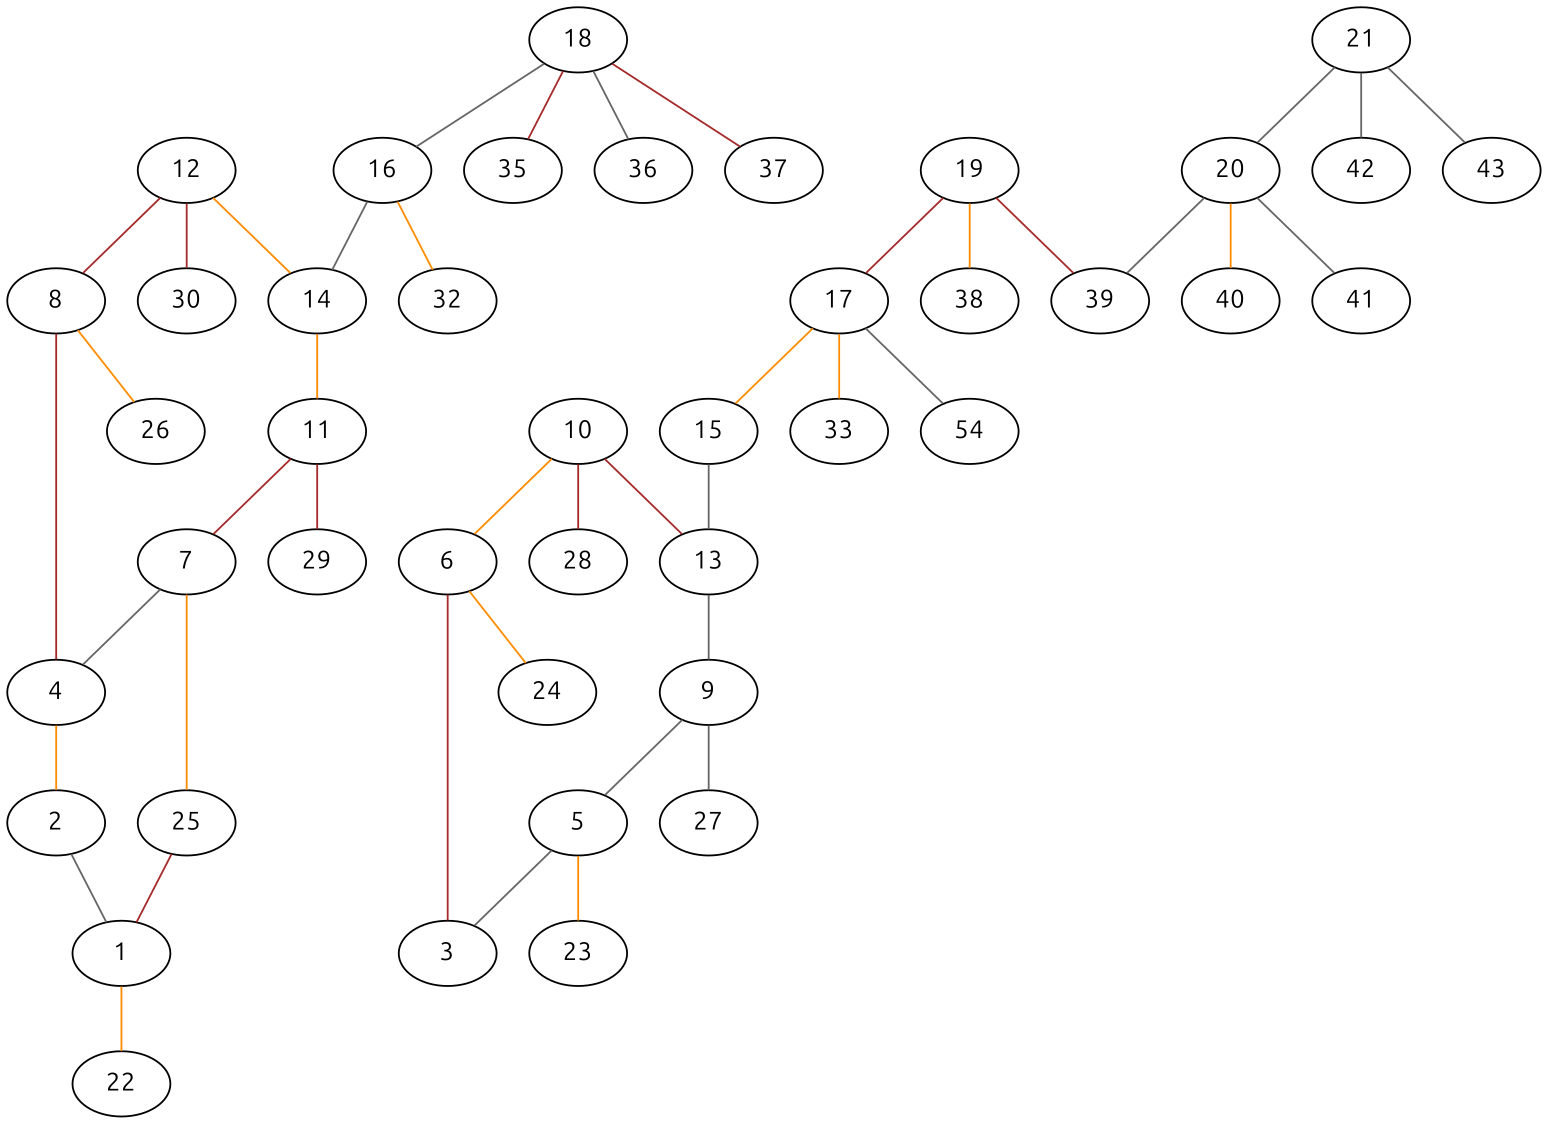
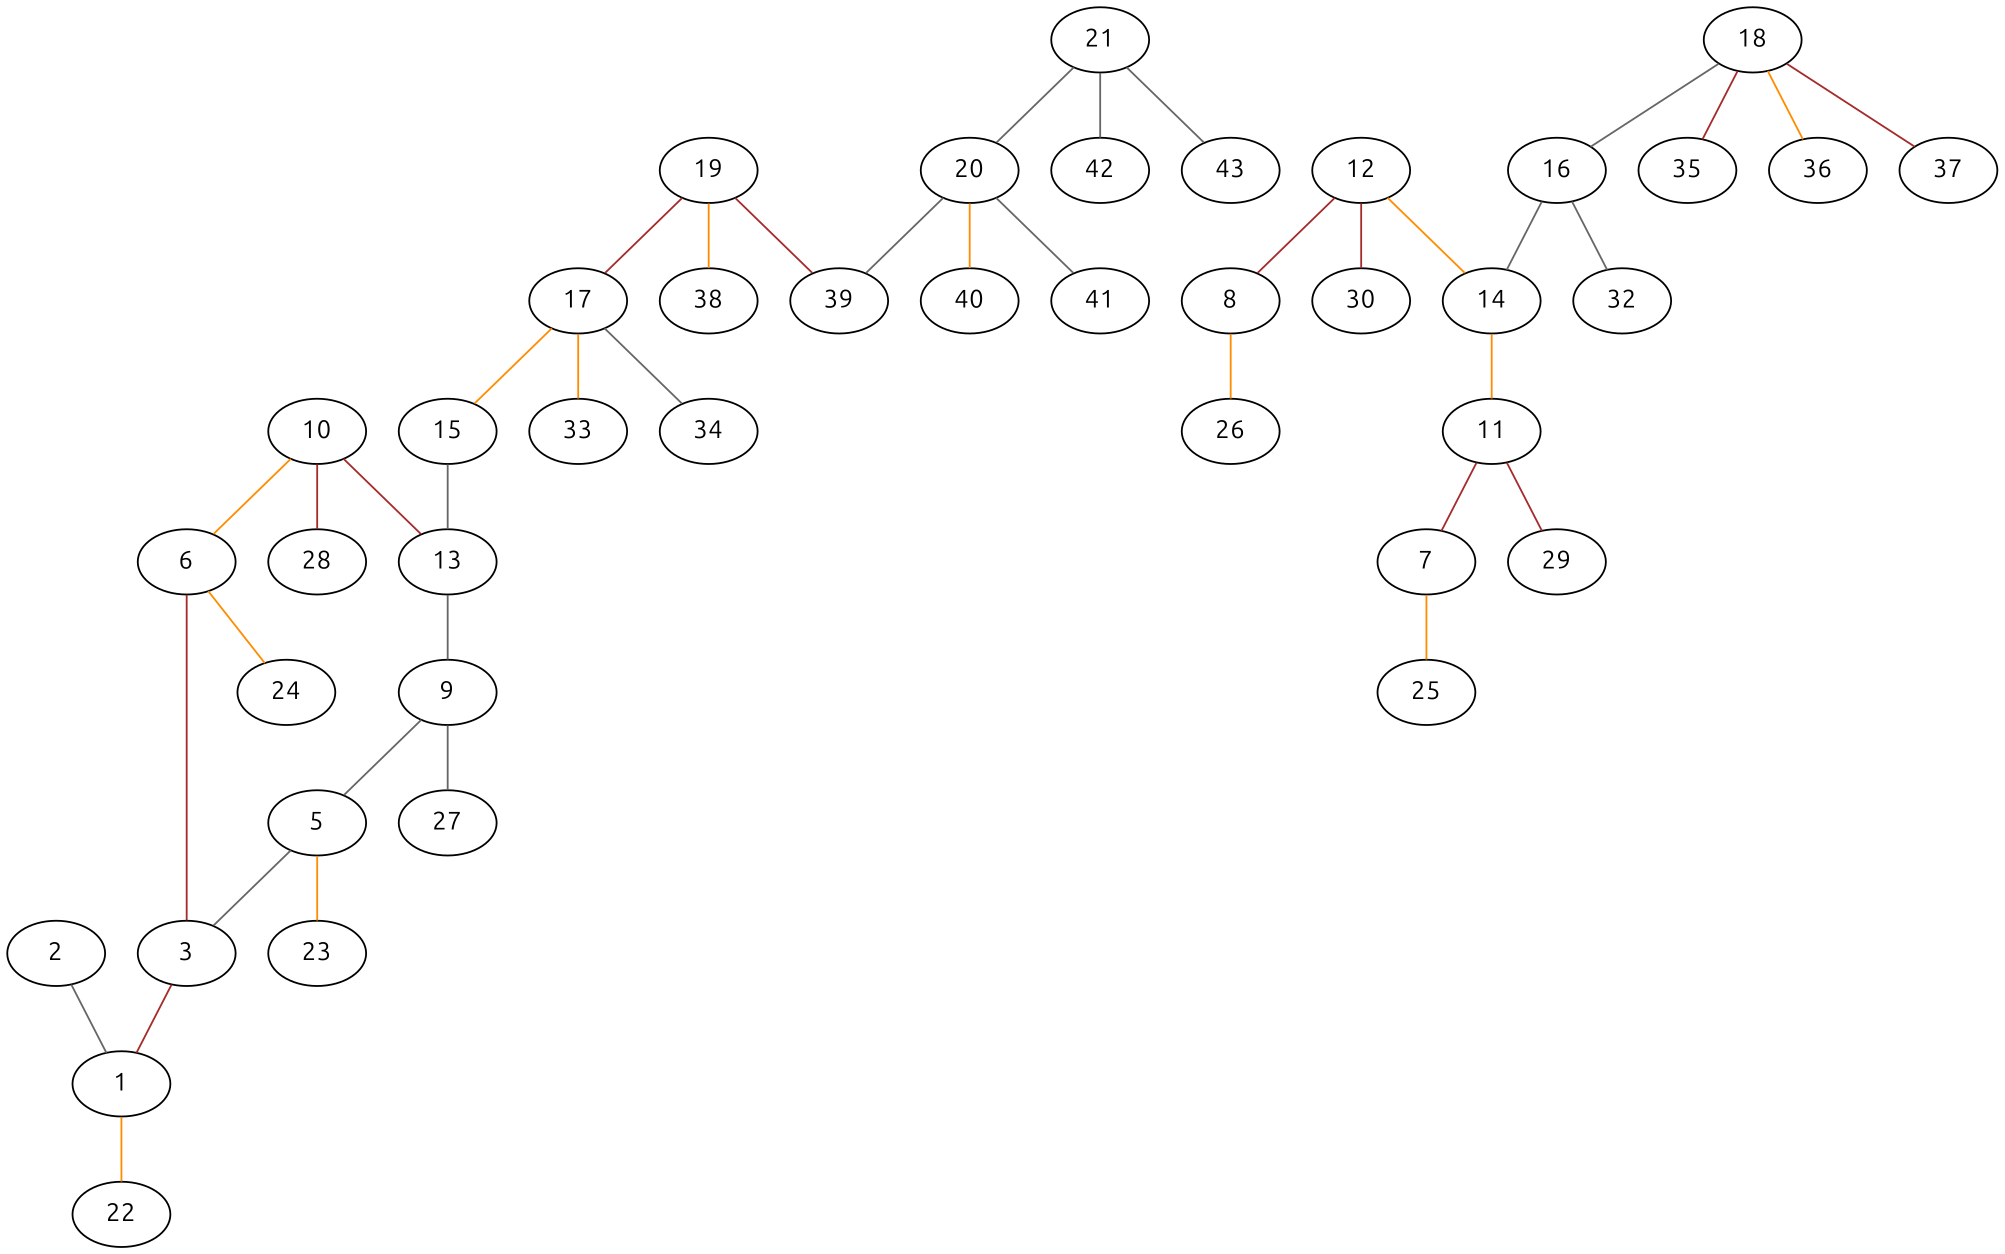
(611, 105) -> (1785, 105)
(415, 236) -> (1590, 236)
(970, 431) -> (709, 431)
(56, 692) -> none
(154, 888) -> (154, 1019)
